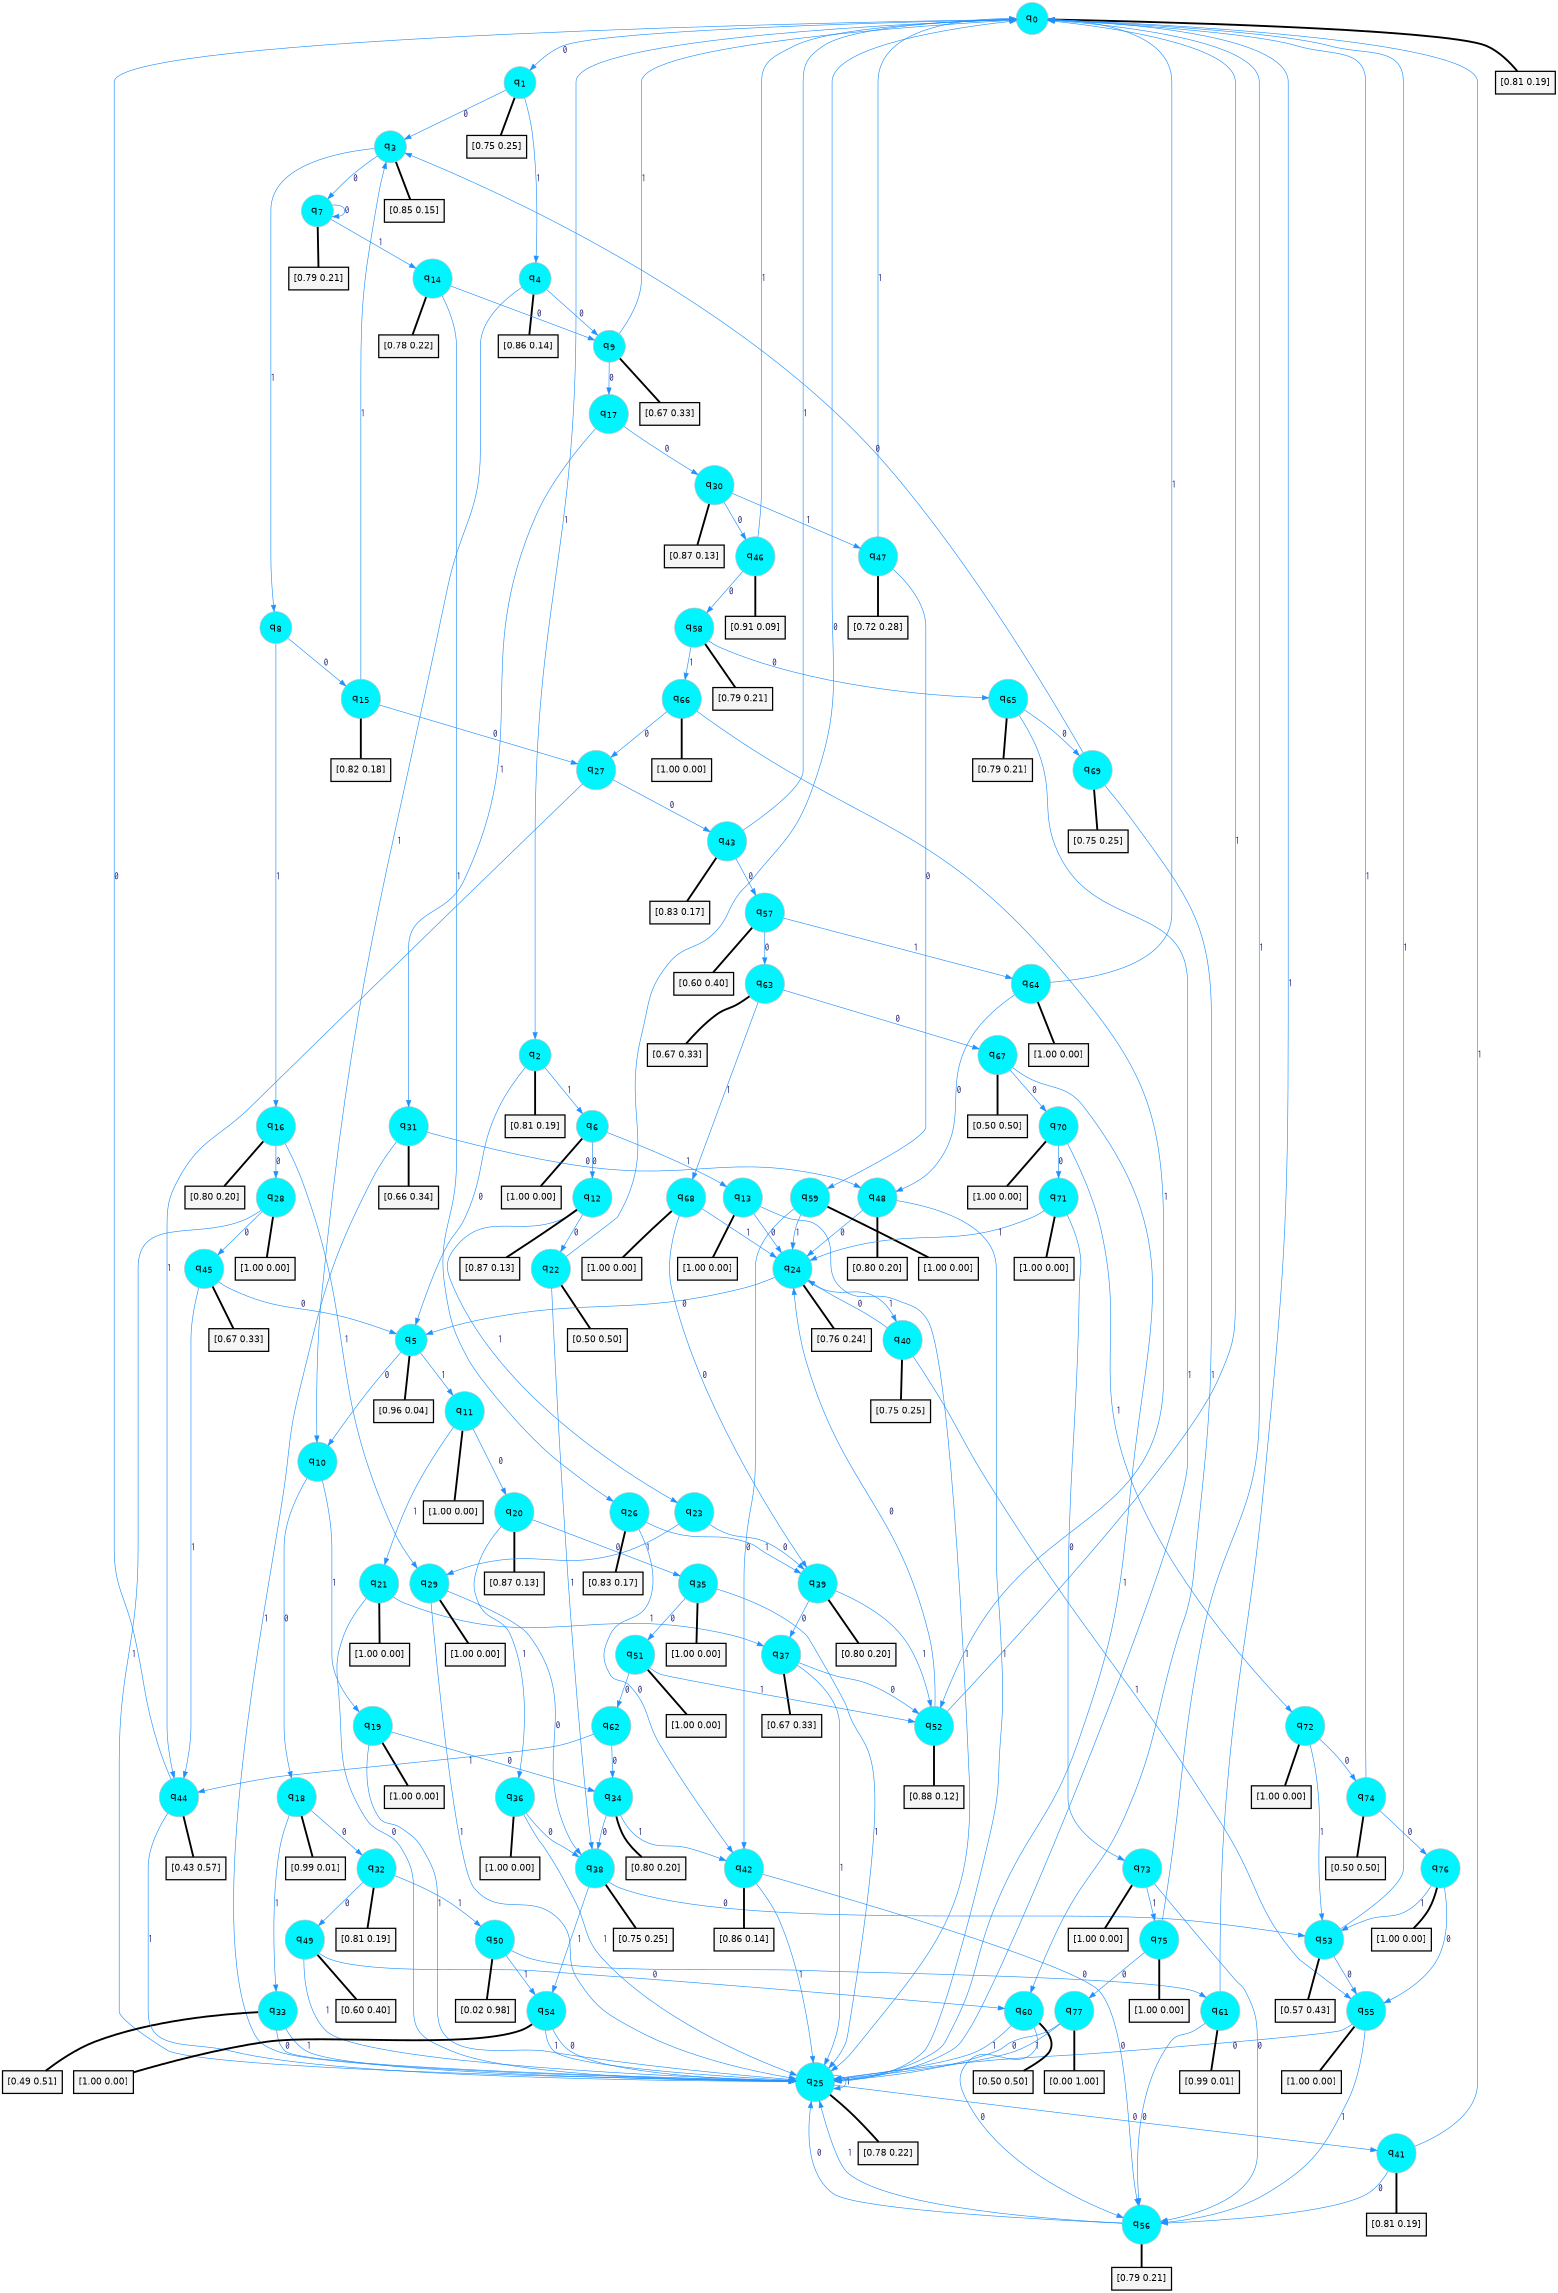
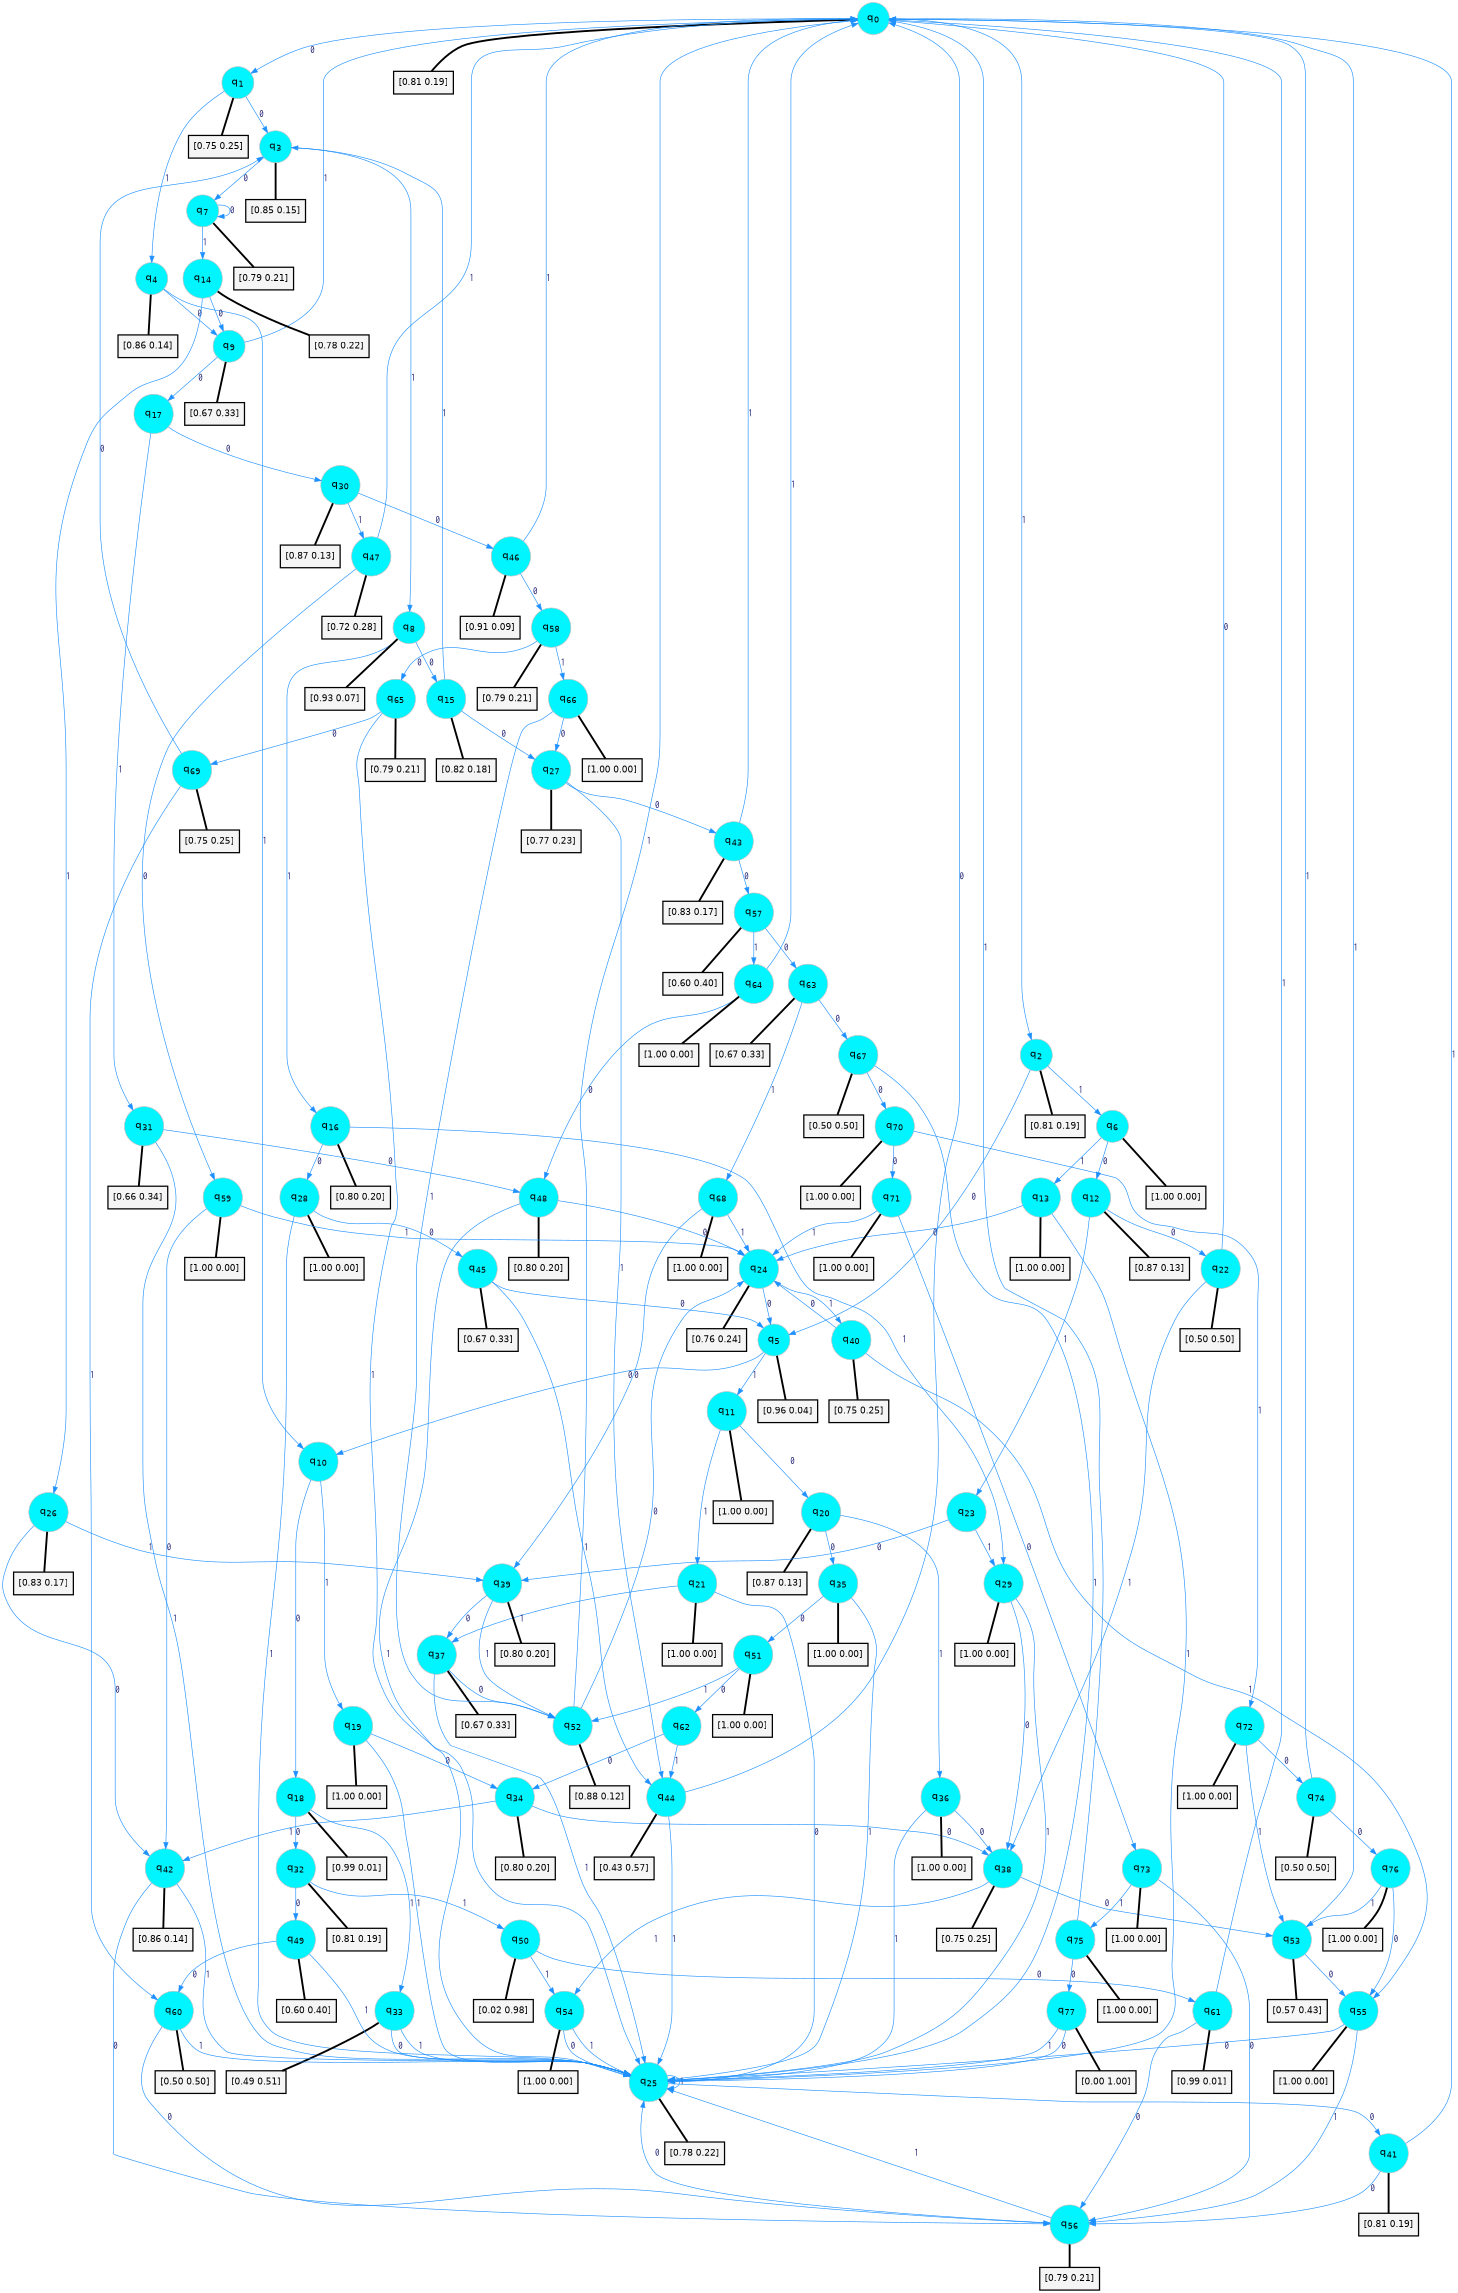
none -> (335, 699)
none -> (551, 841)
